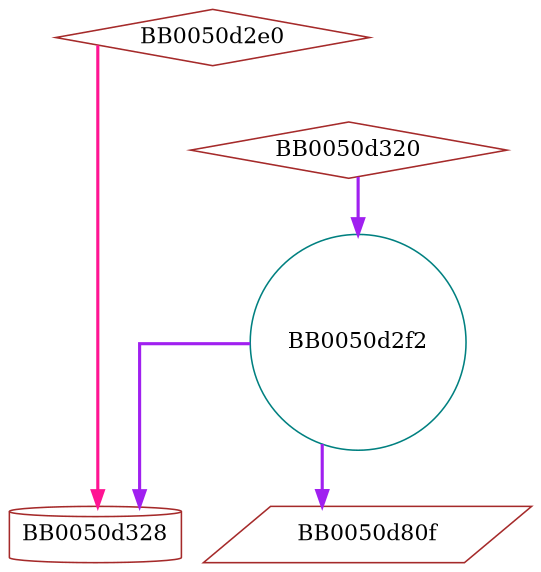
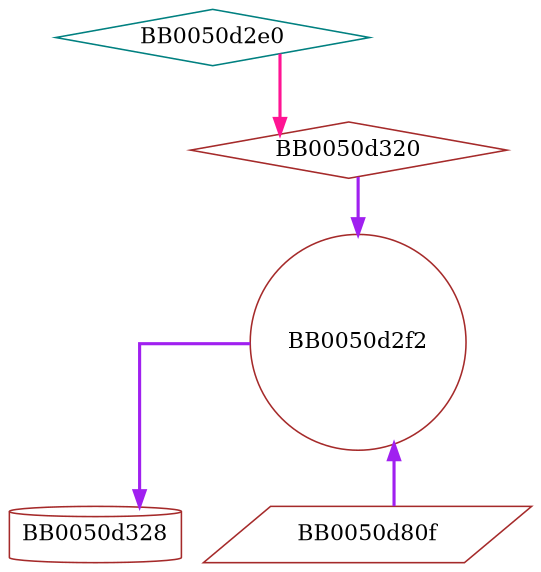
(213, 38) -> (213, 38)
(98, 268) -> (280, 86)
(358, 342) -> (358, 342)
(322, 467) -> (394, 483)
